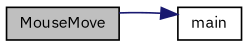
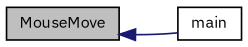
(140, 13) -> (156, 34)
